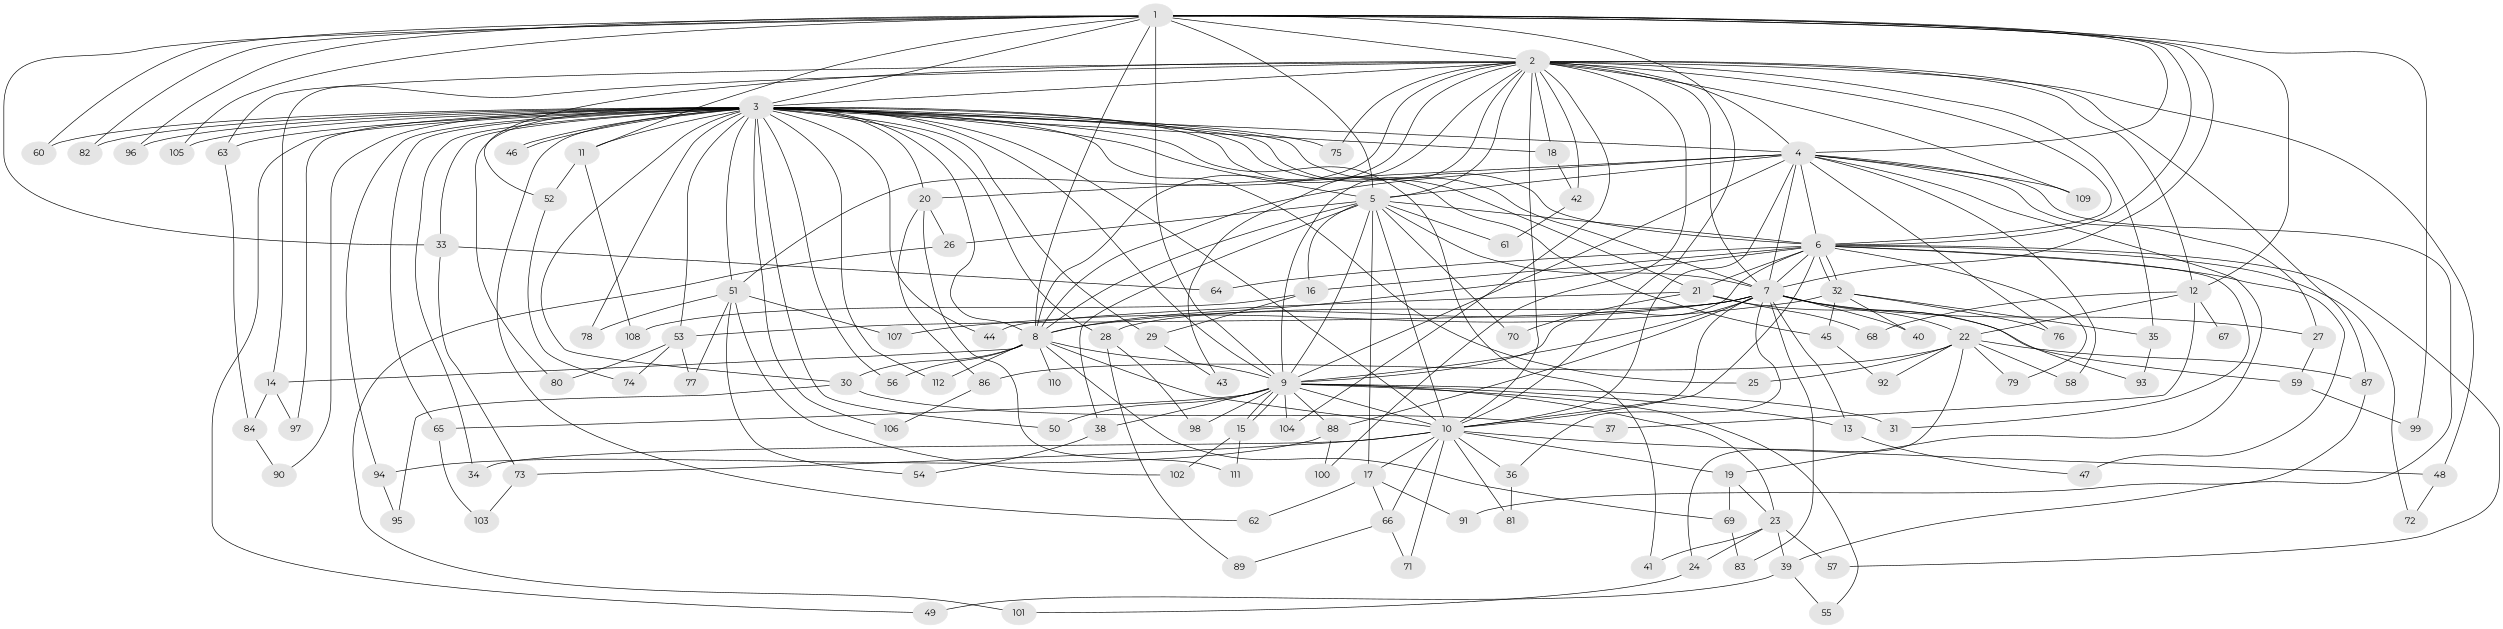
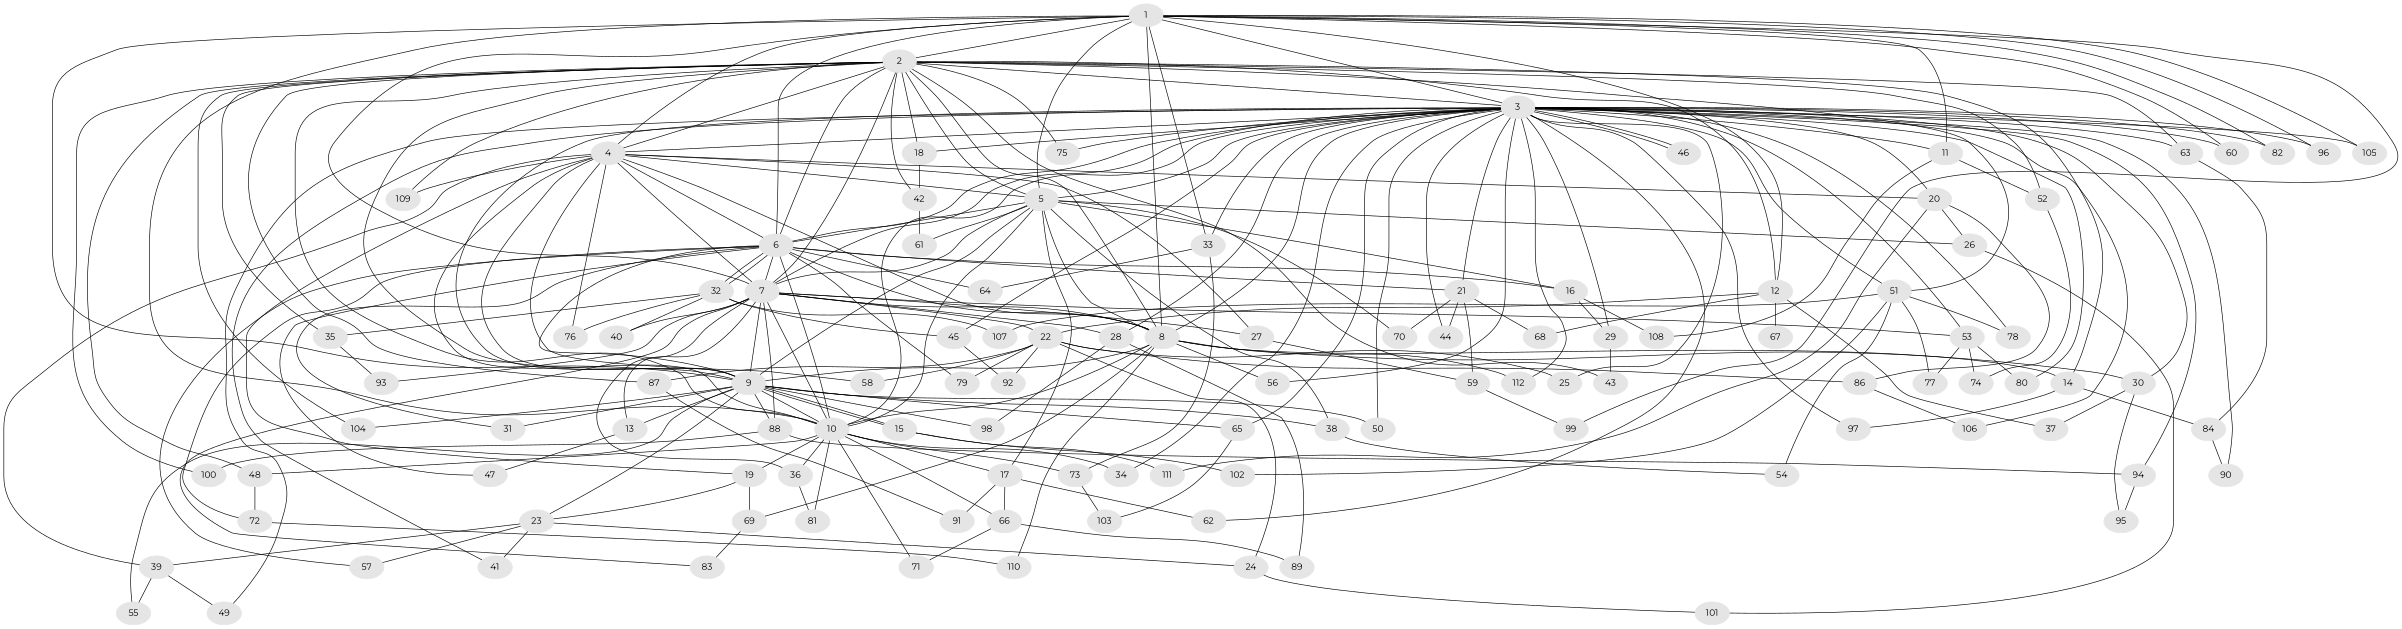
none -> (635, 539)
